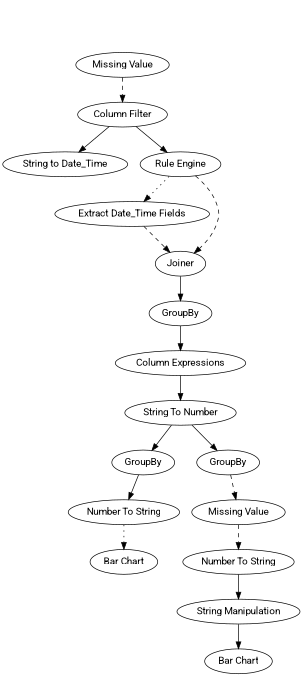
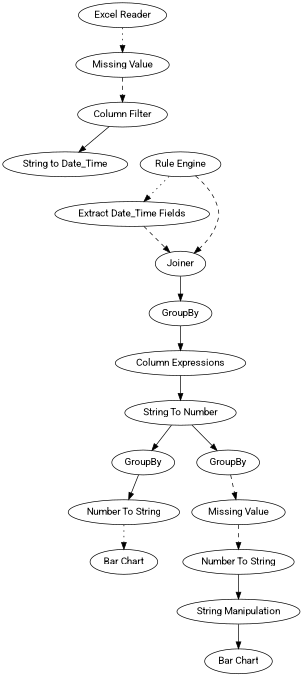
none -> (123, 15)
(149, 137) -> none
